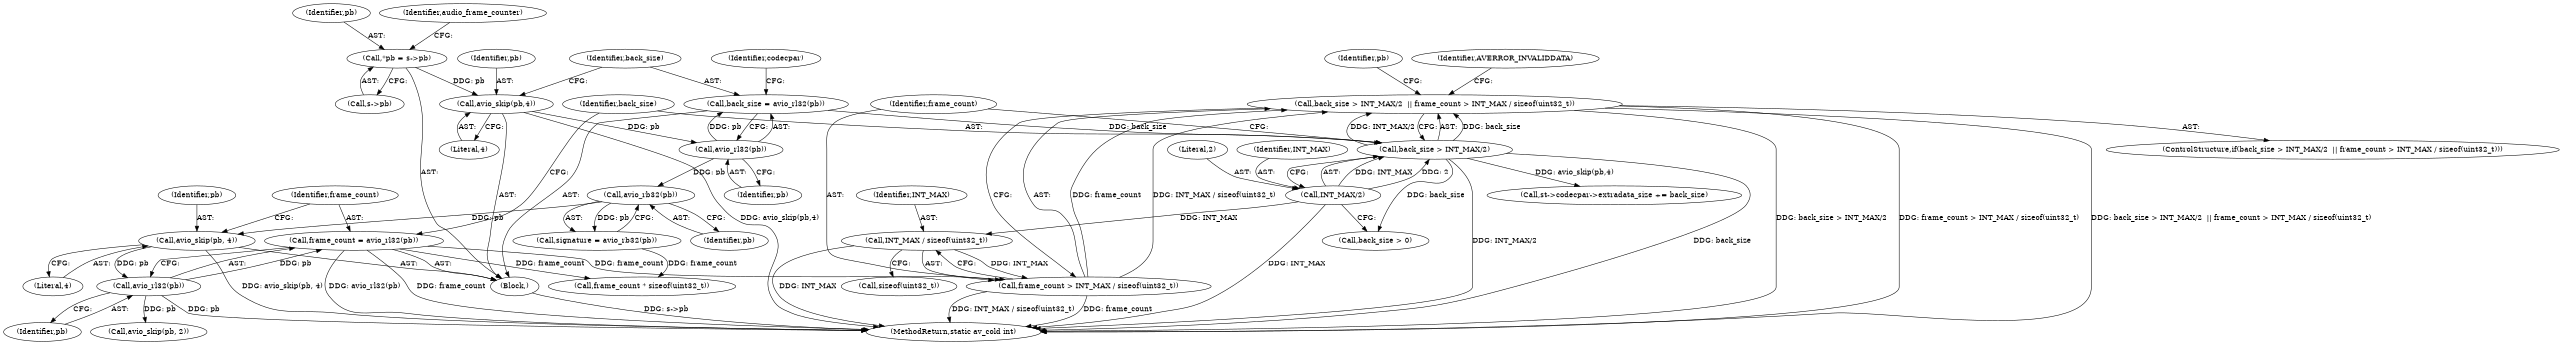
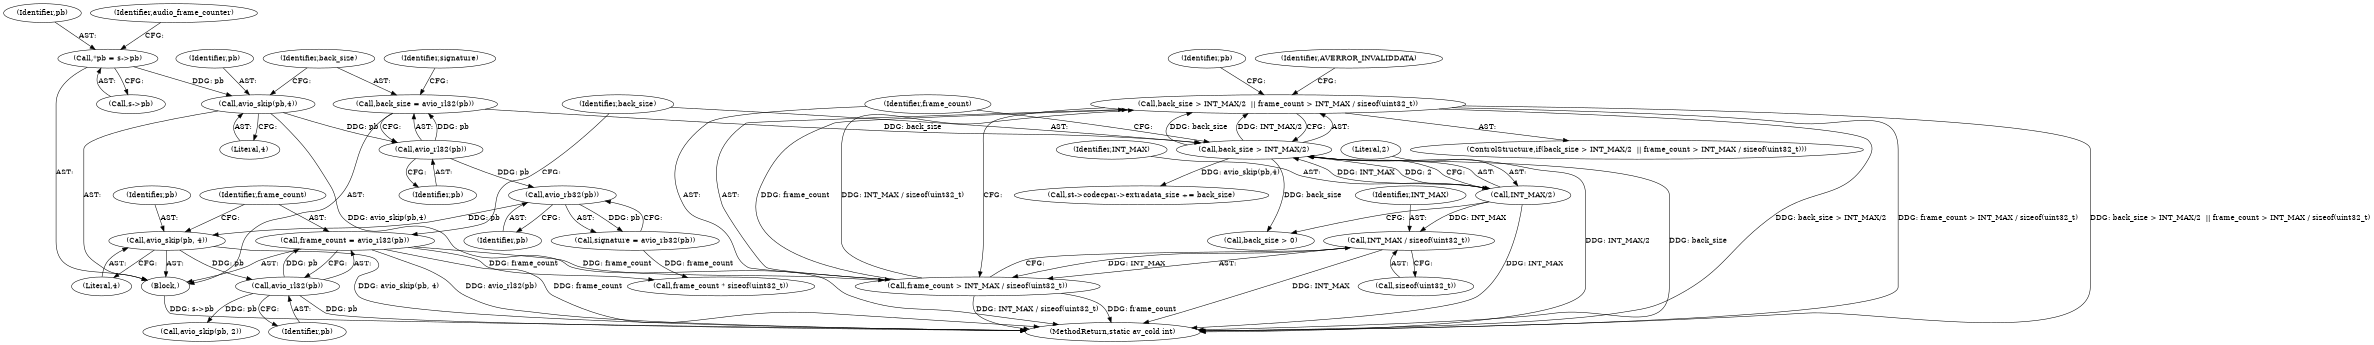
(766, 59) -> (440, 59)
none -> (1391, 267)
